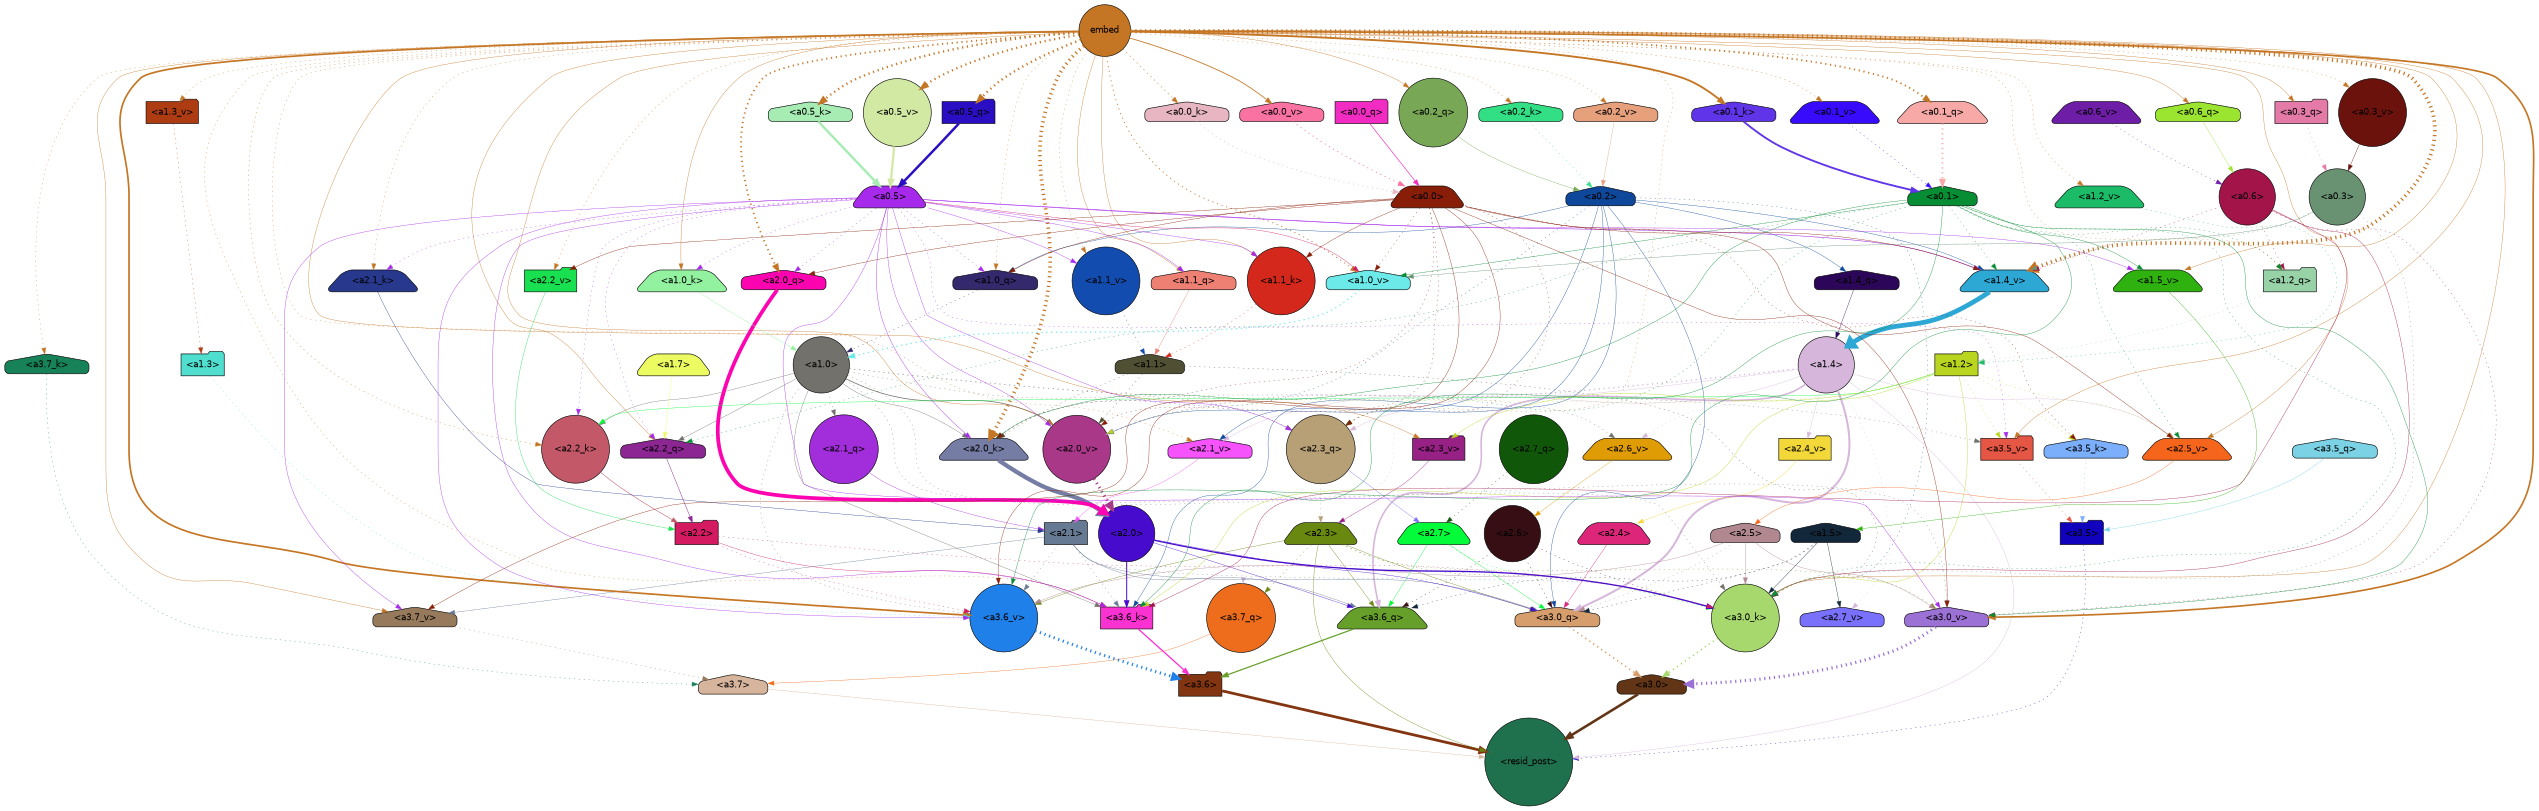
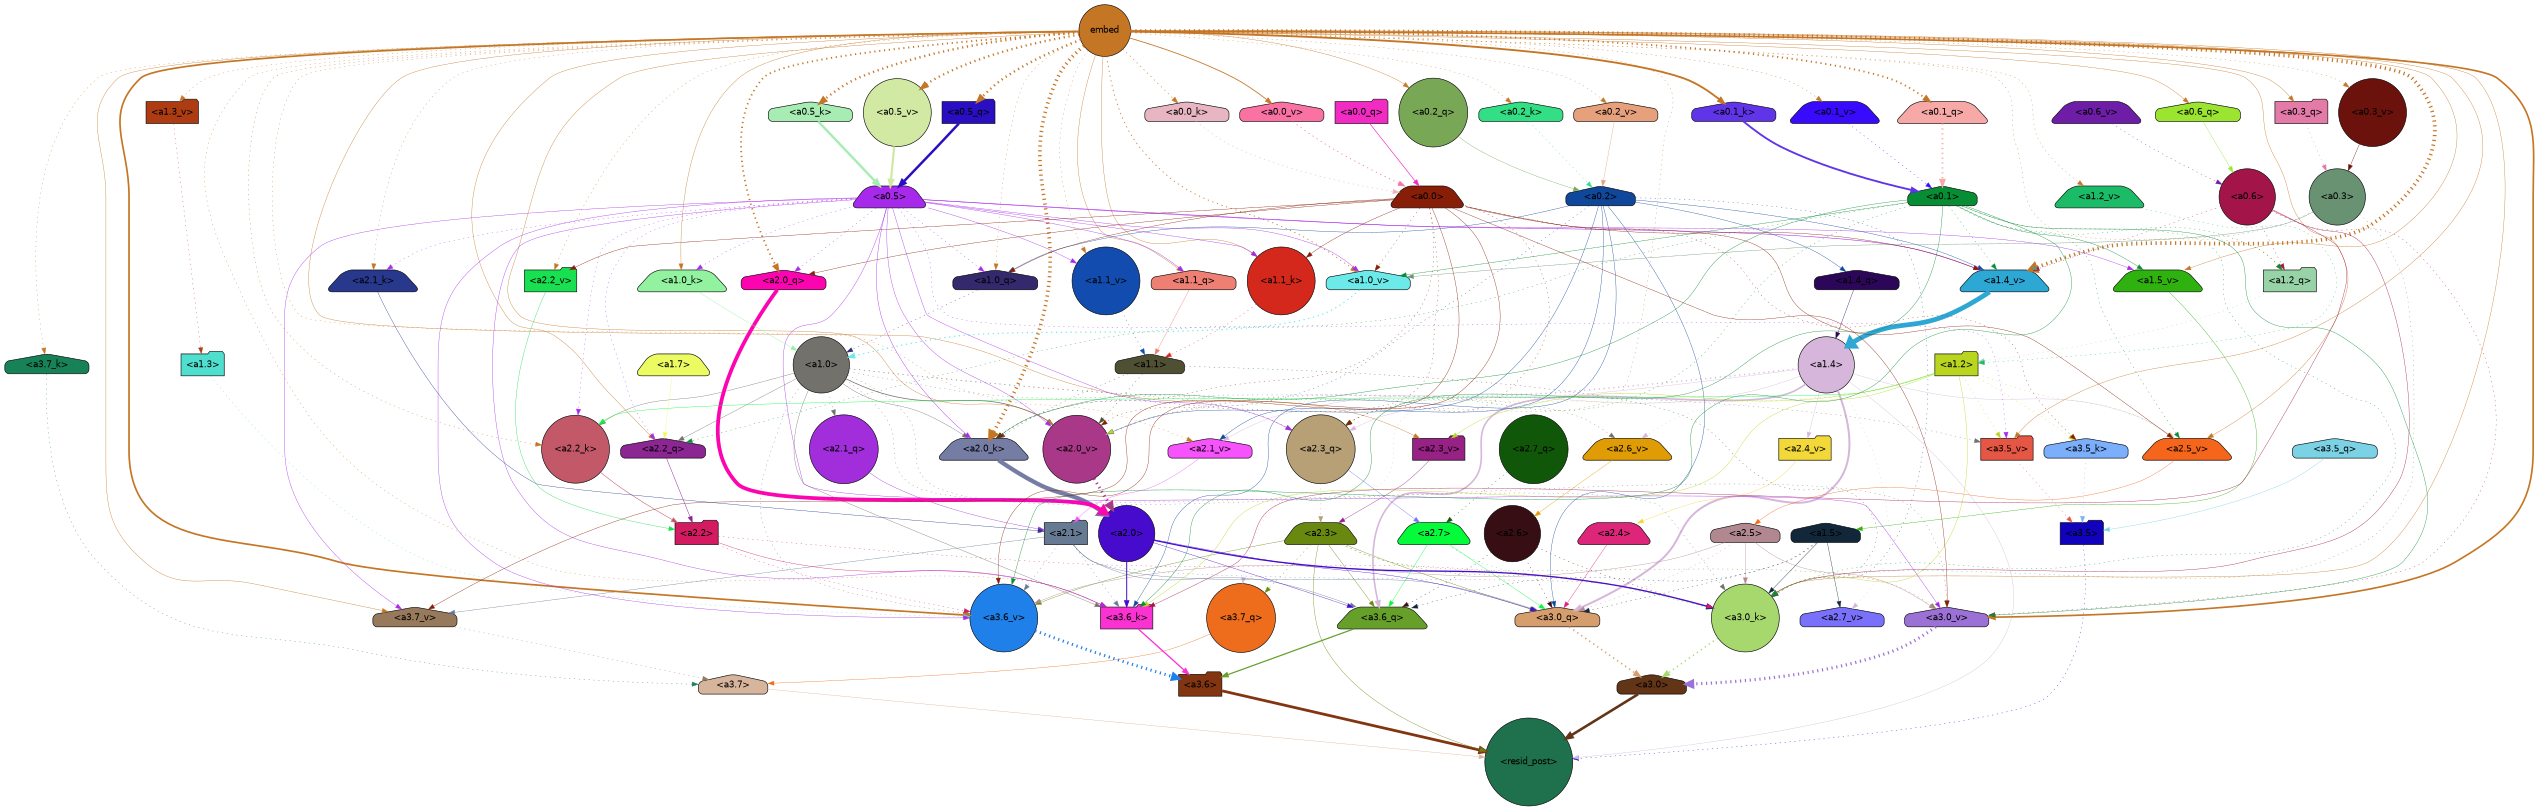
(1143, 227) -> (1143, 227)
